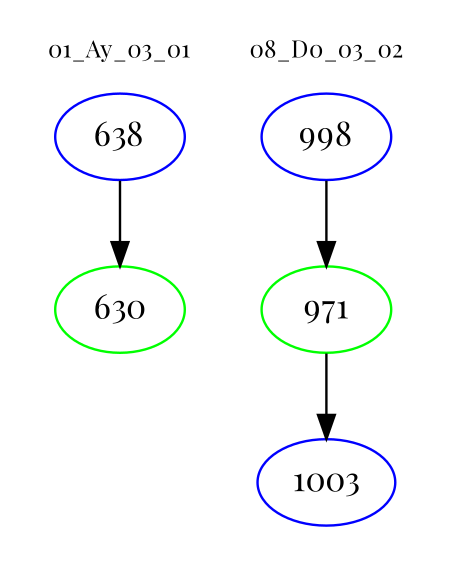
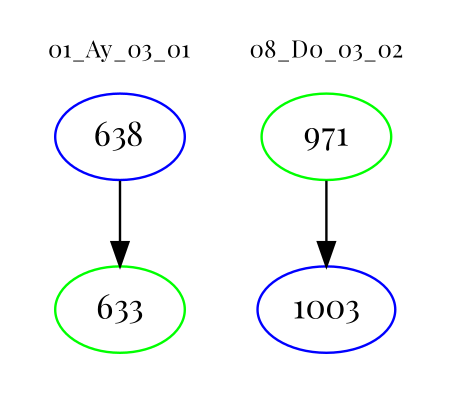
(326, 137) -> none
(120, 310) -> (120, 310)
